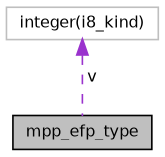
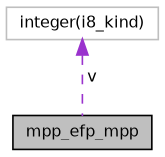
(82, 132) -> (82, 132)
